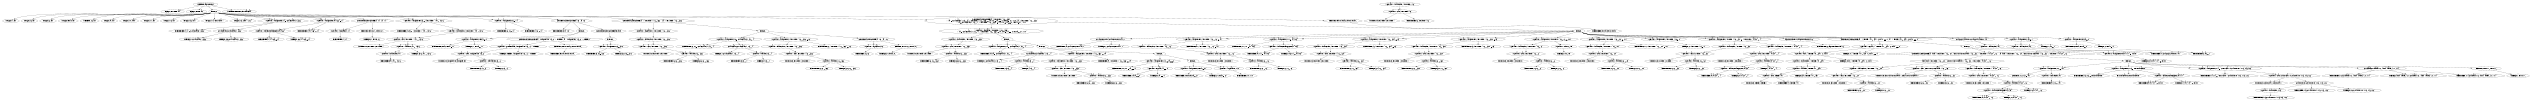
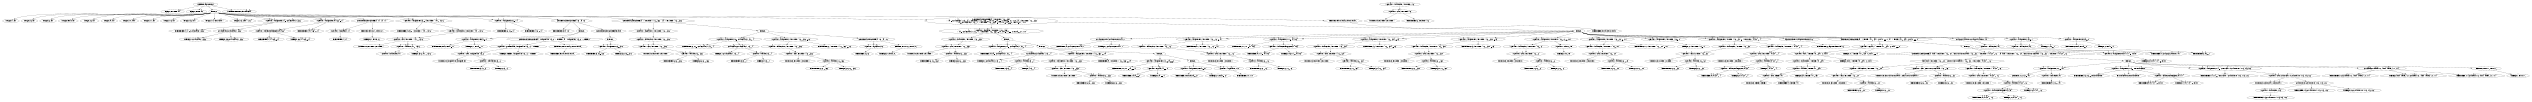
(90, 21) -> (90, 21)
(391, 61) -> none
